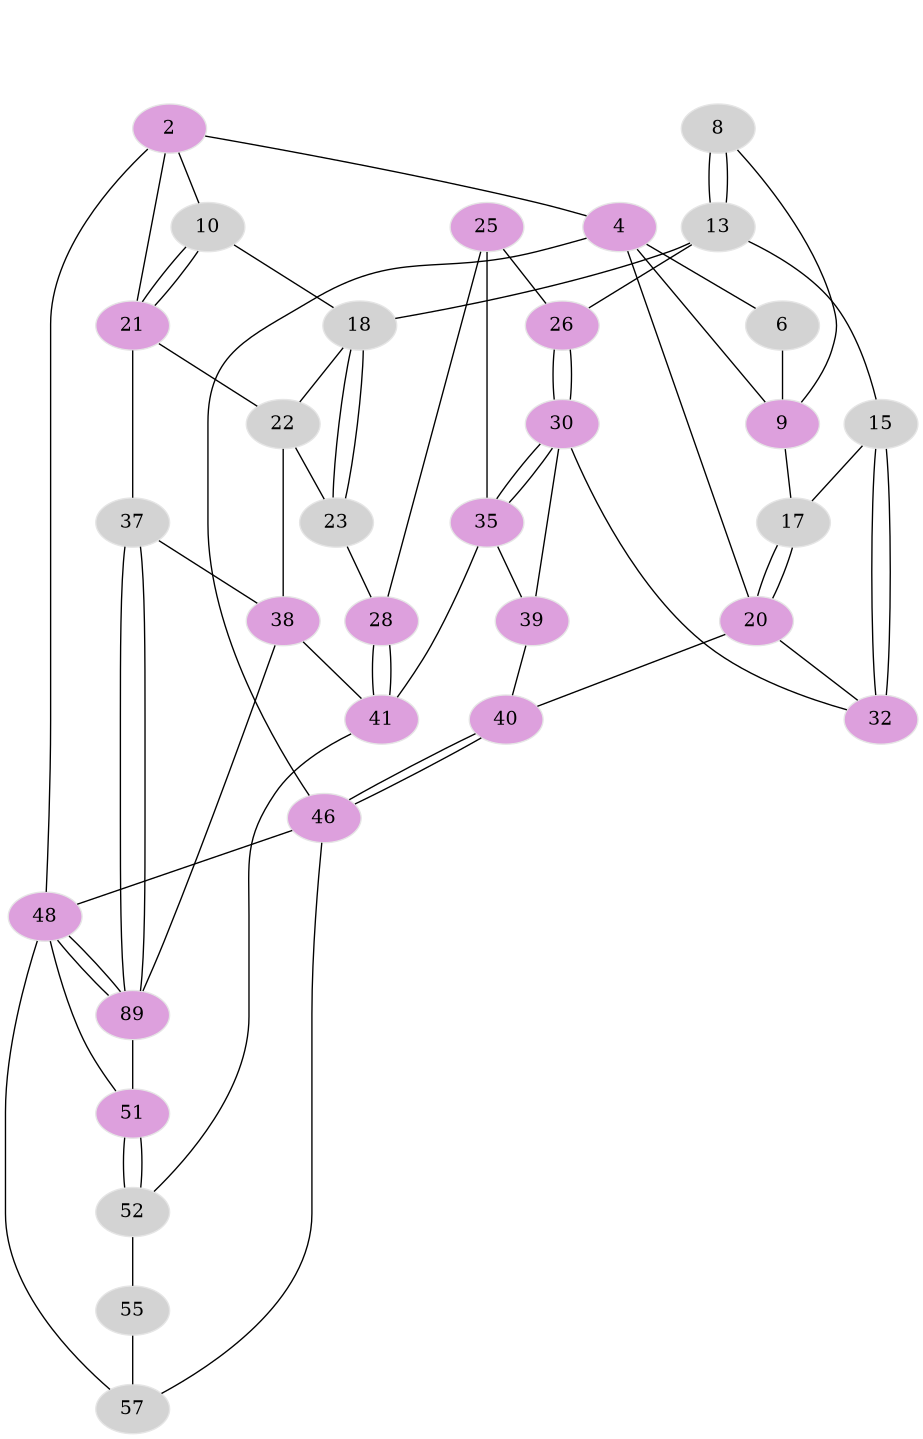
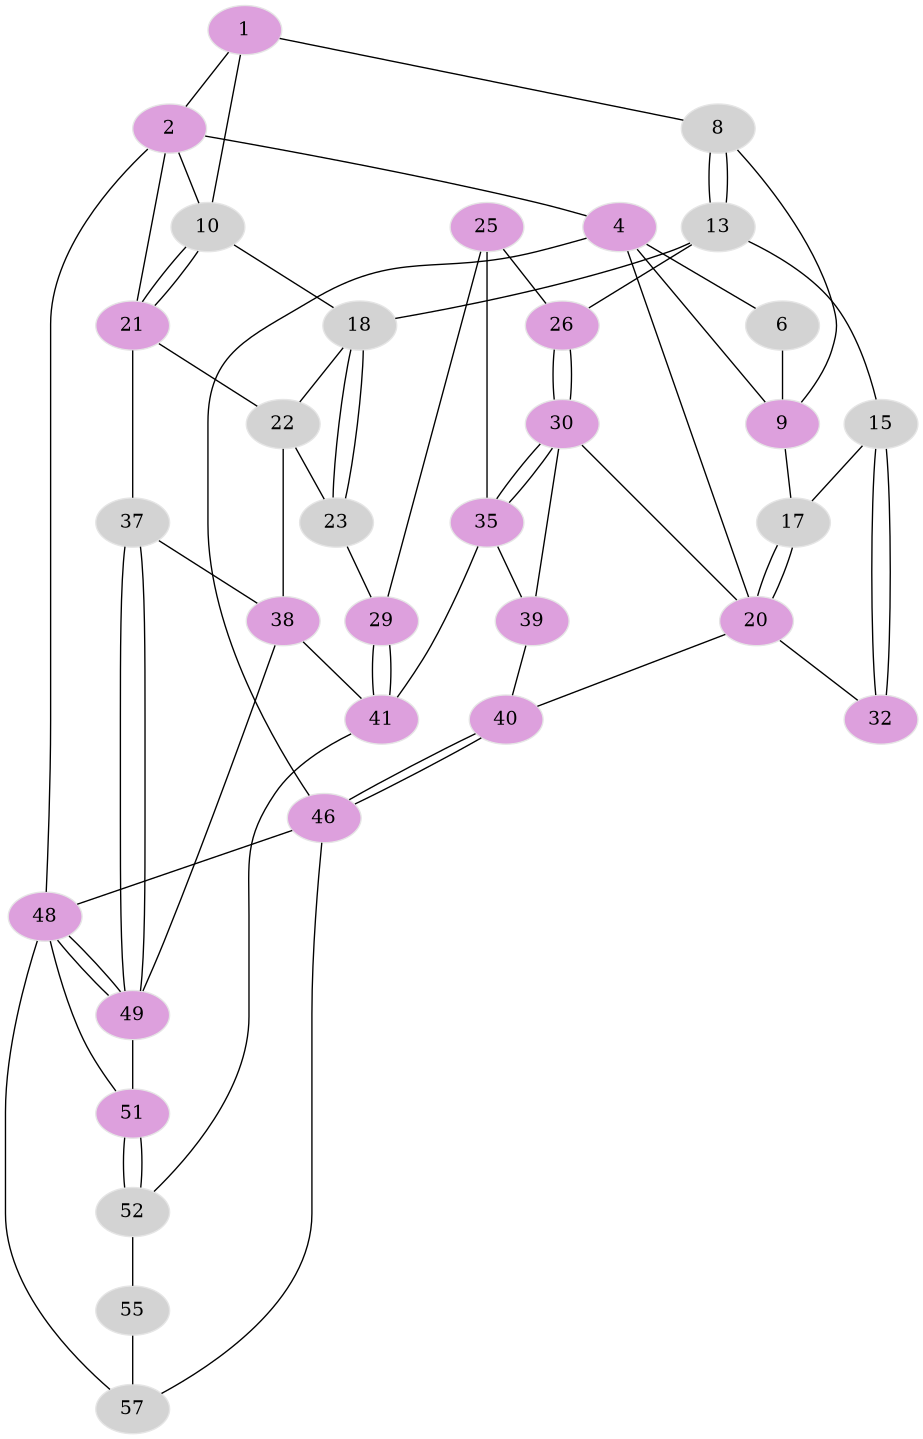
none -> (245, 30)
(675, 616) -> (659, 523)
(382, 621) -> (382, 621)
(133, 1015) -> (133, 1015)
